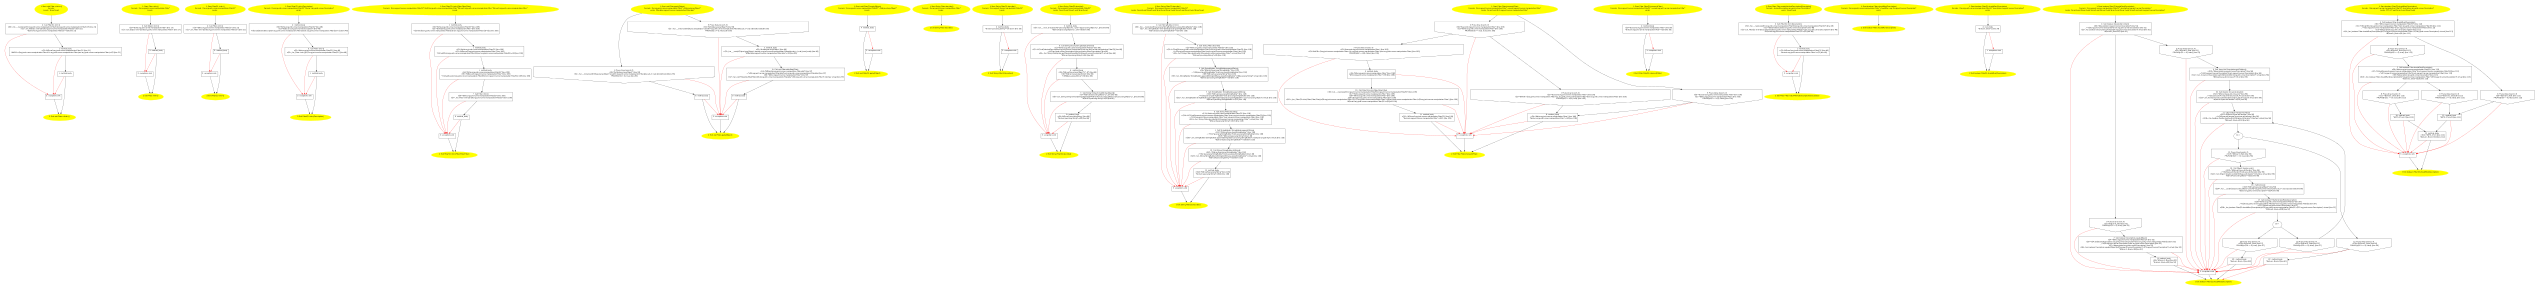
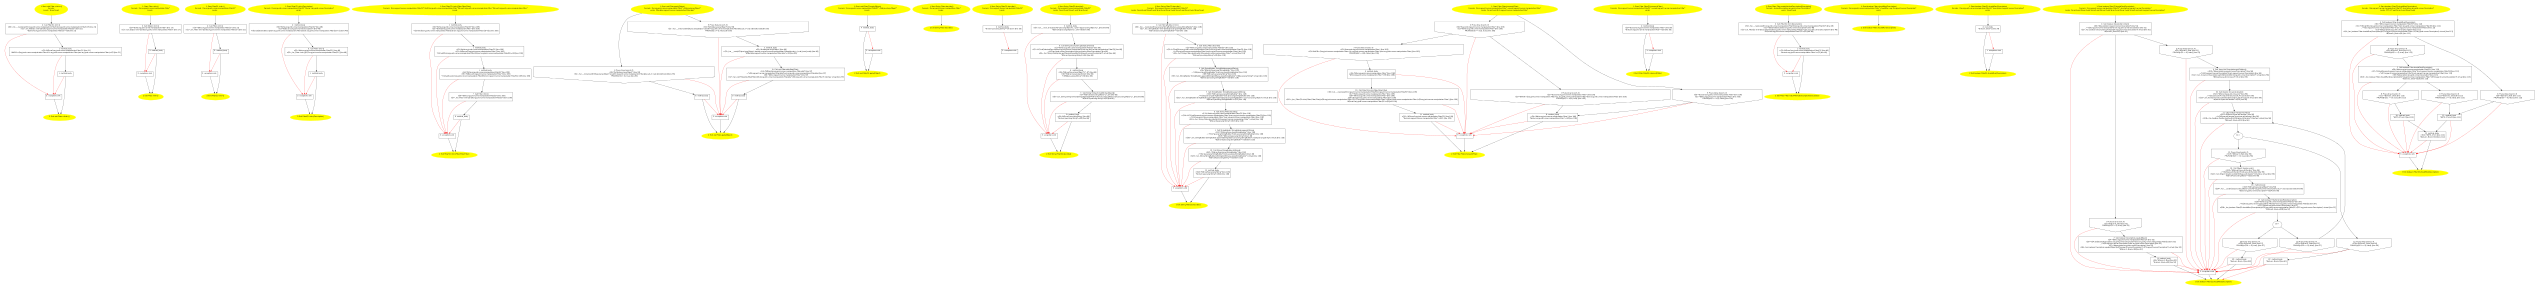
(1001, 74) -> none
